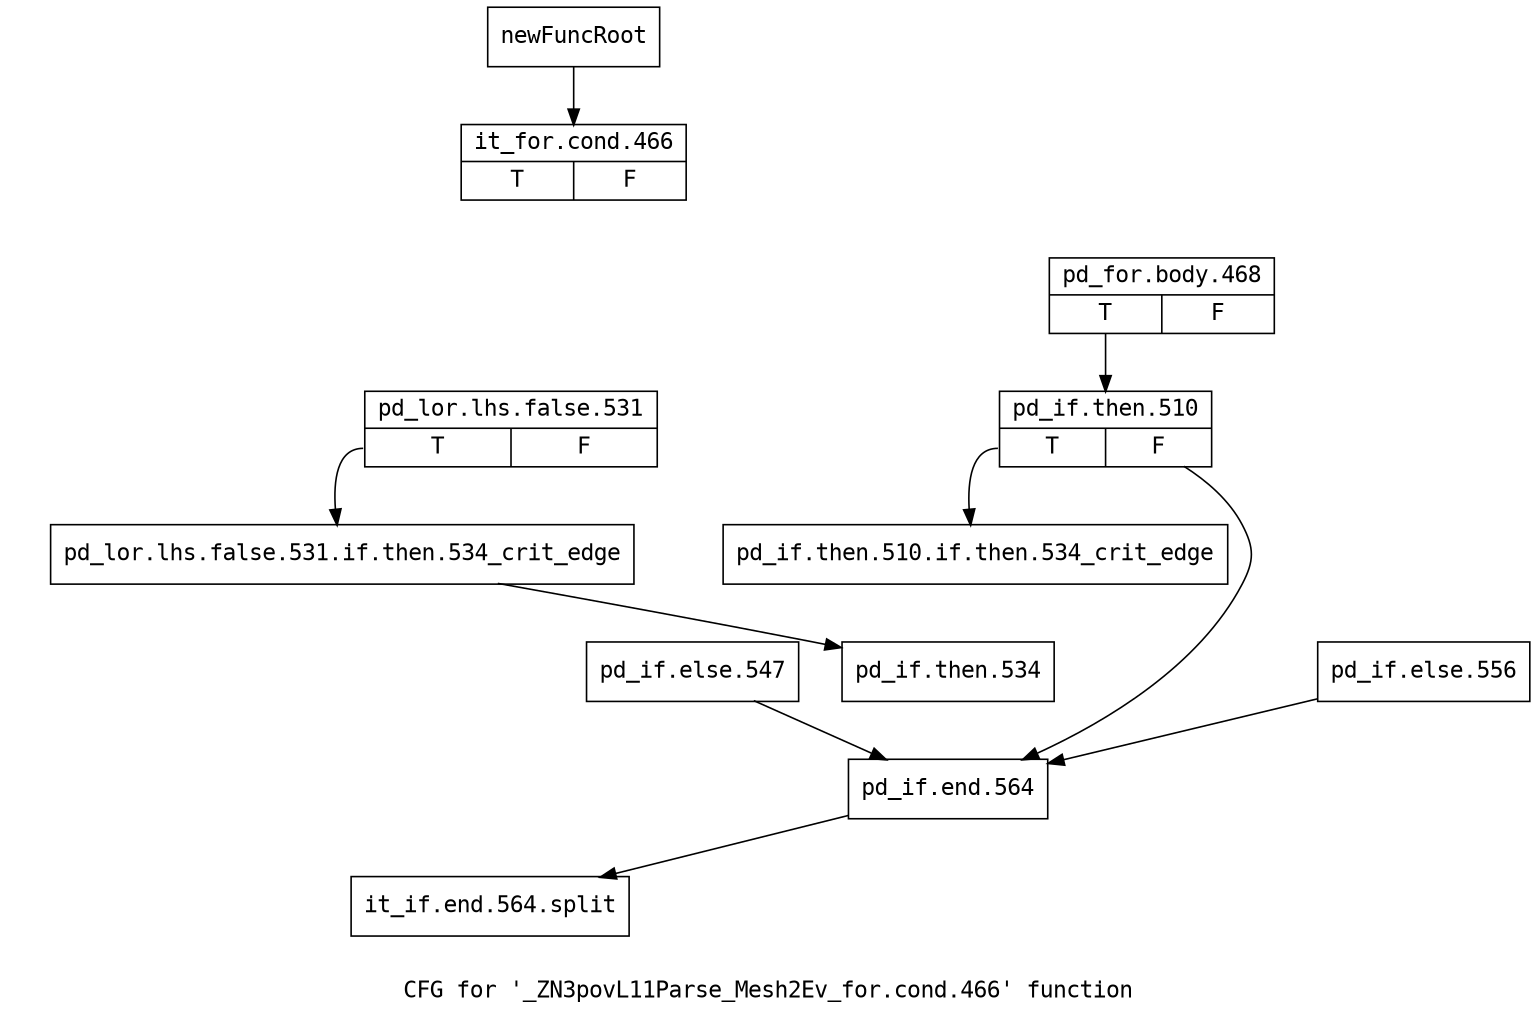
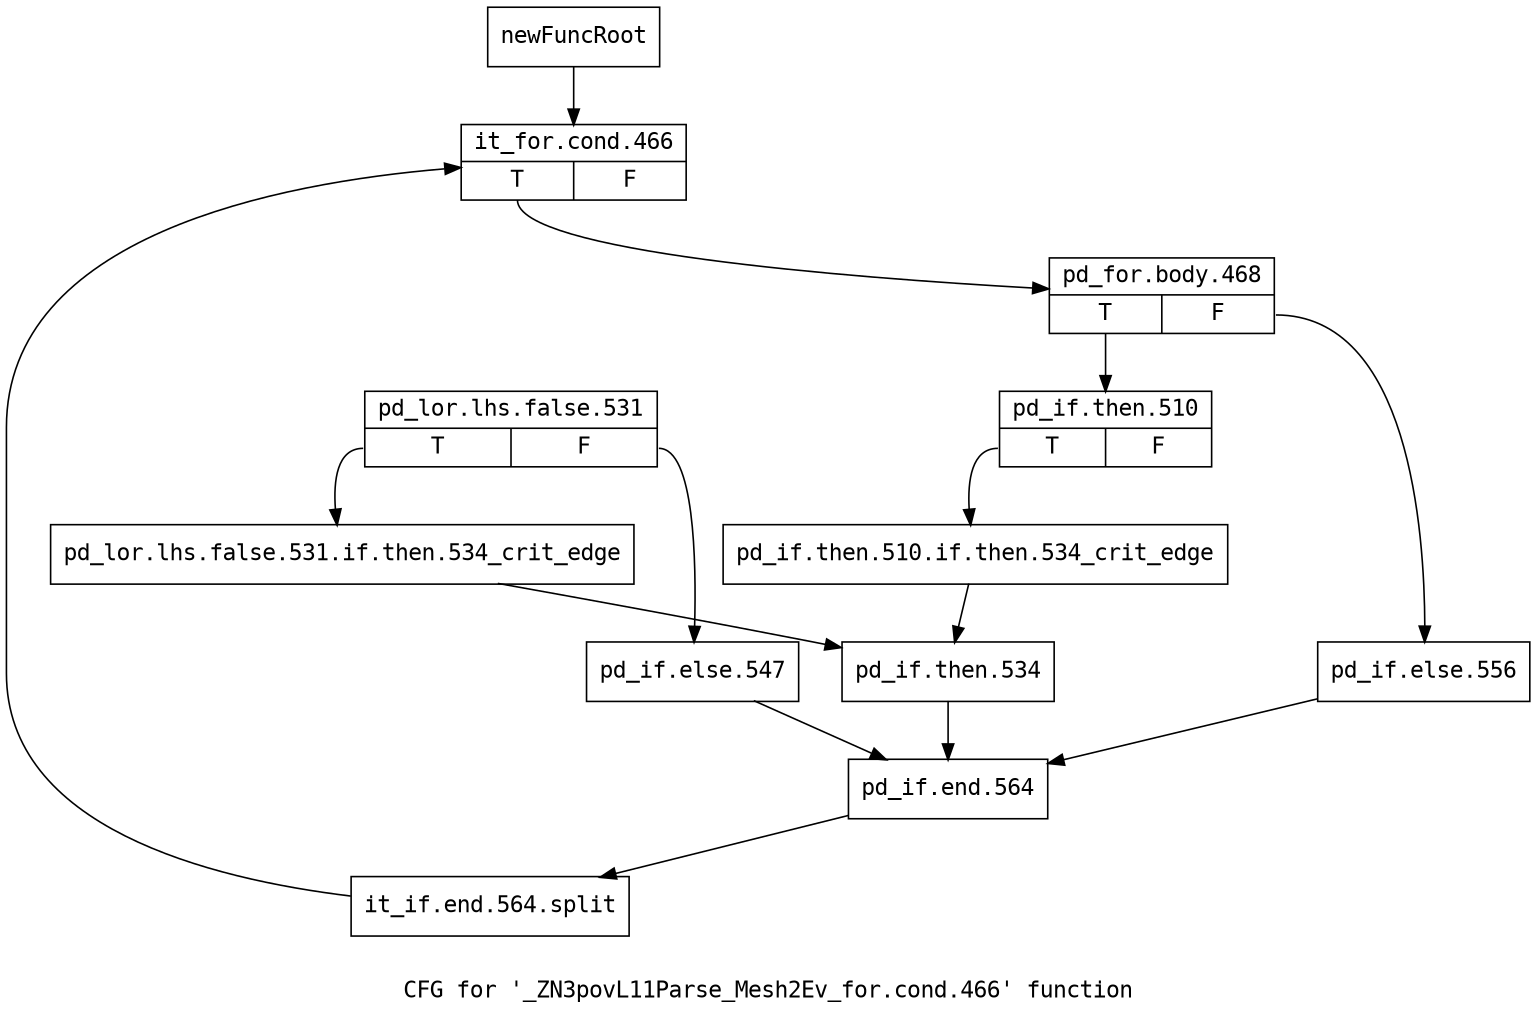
none -> (768, 267)
none -> (1401, 439)
none -> (6, 496)
none -> (692, 531)
none -> (964, 605)
(1207, 635) -> (948, 722)
